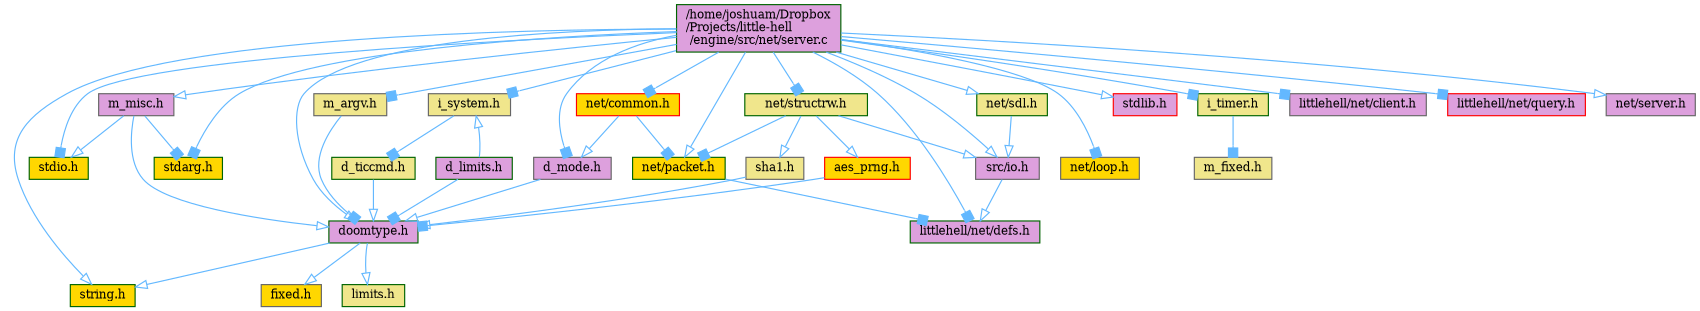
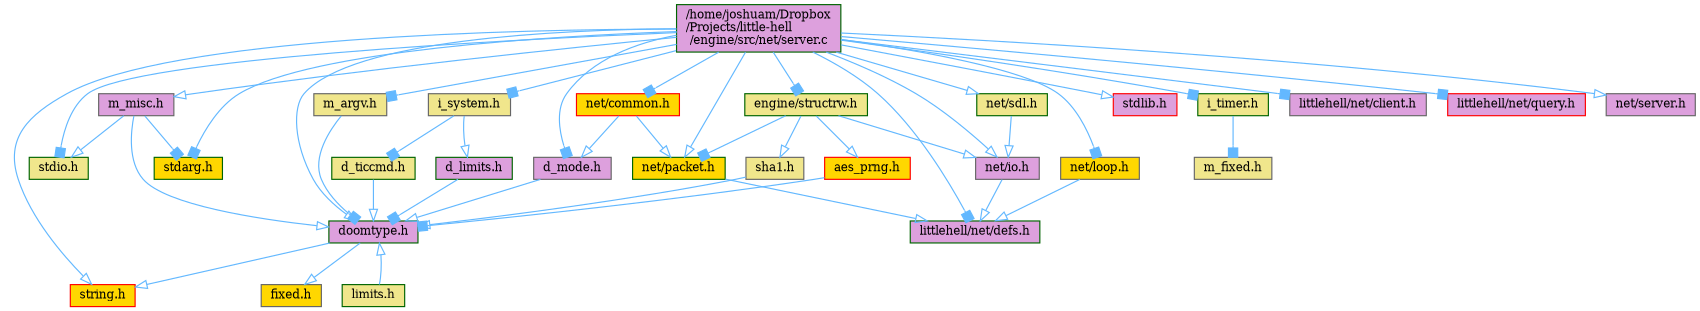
(806, 105) -> (806, 105)
(650, 132) -> (650, 132)
(480, 142) -> (464, 131)
(59, 168) -> (59, 168)
(1007, 168) -> (1007, 168)
none -> (1043, 197)
(821, 199) -> (821, 199)
(366, 258) -> (381, 270)
(103, 296) -> (103, 296)
